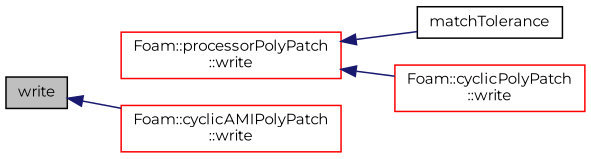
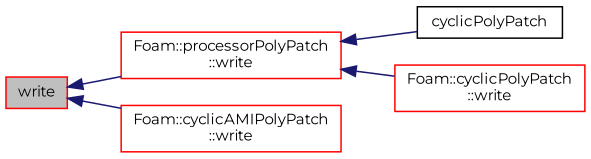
(490, 22) -> (490, 22)
none -> (102, 80)
(37, 93) -> (37, 93)
